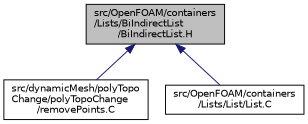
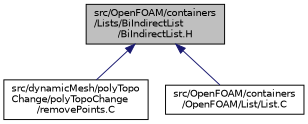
(235, 100) -> (235, 100)
